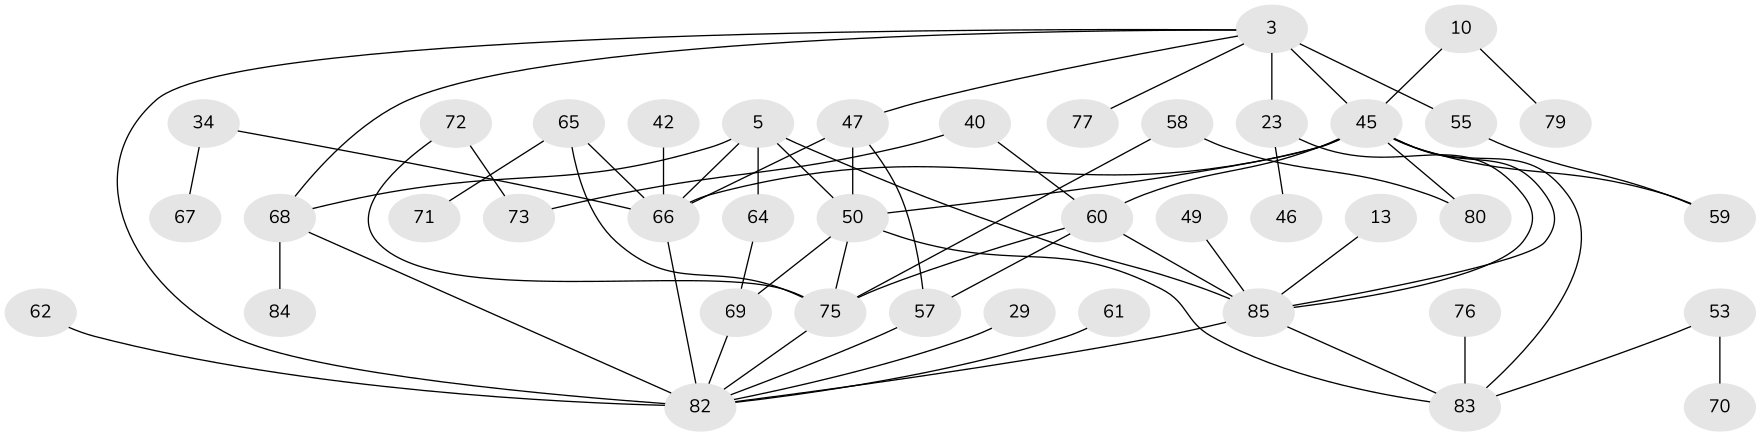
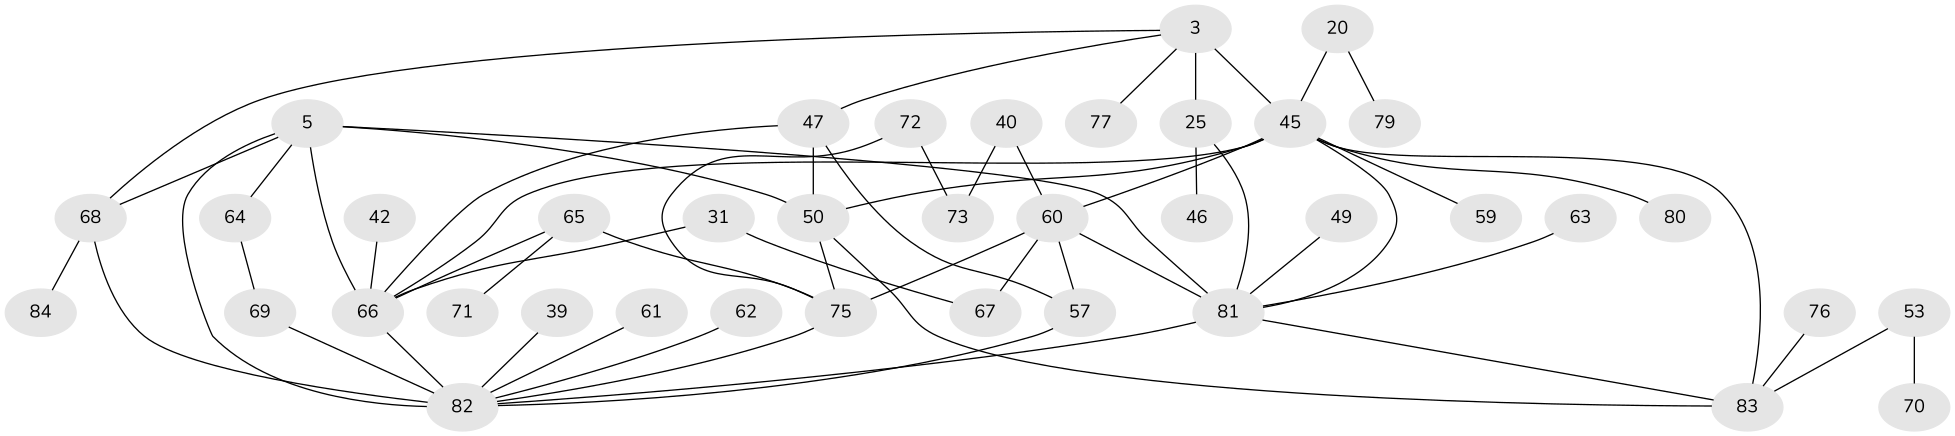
(1461, 29) -> (1338, 29)
(327, 59) -> (208, 325)
(204, 124) -> (719, 218)
(1177, 124) -> none
(1272, 124) -> (1196, 124)
(1461, 124) -> none
(1381, 218) -> (1581, 218)
(794, 265) -> none
none -> (1019, 265)
(1020, 313) -> (557, 313)
(1259, 313) -> (1228, 313)
